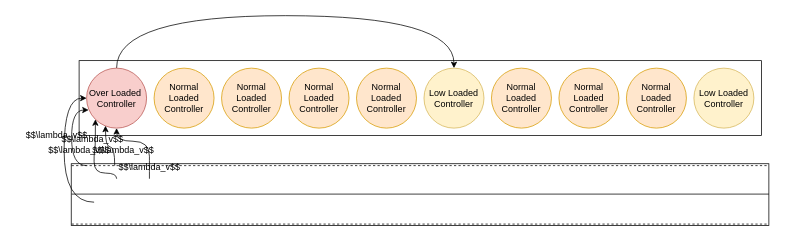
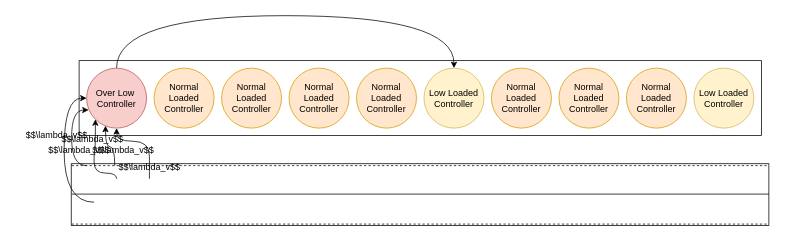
(117, 98) -> (117, 98)
